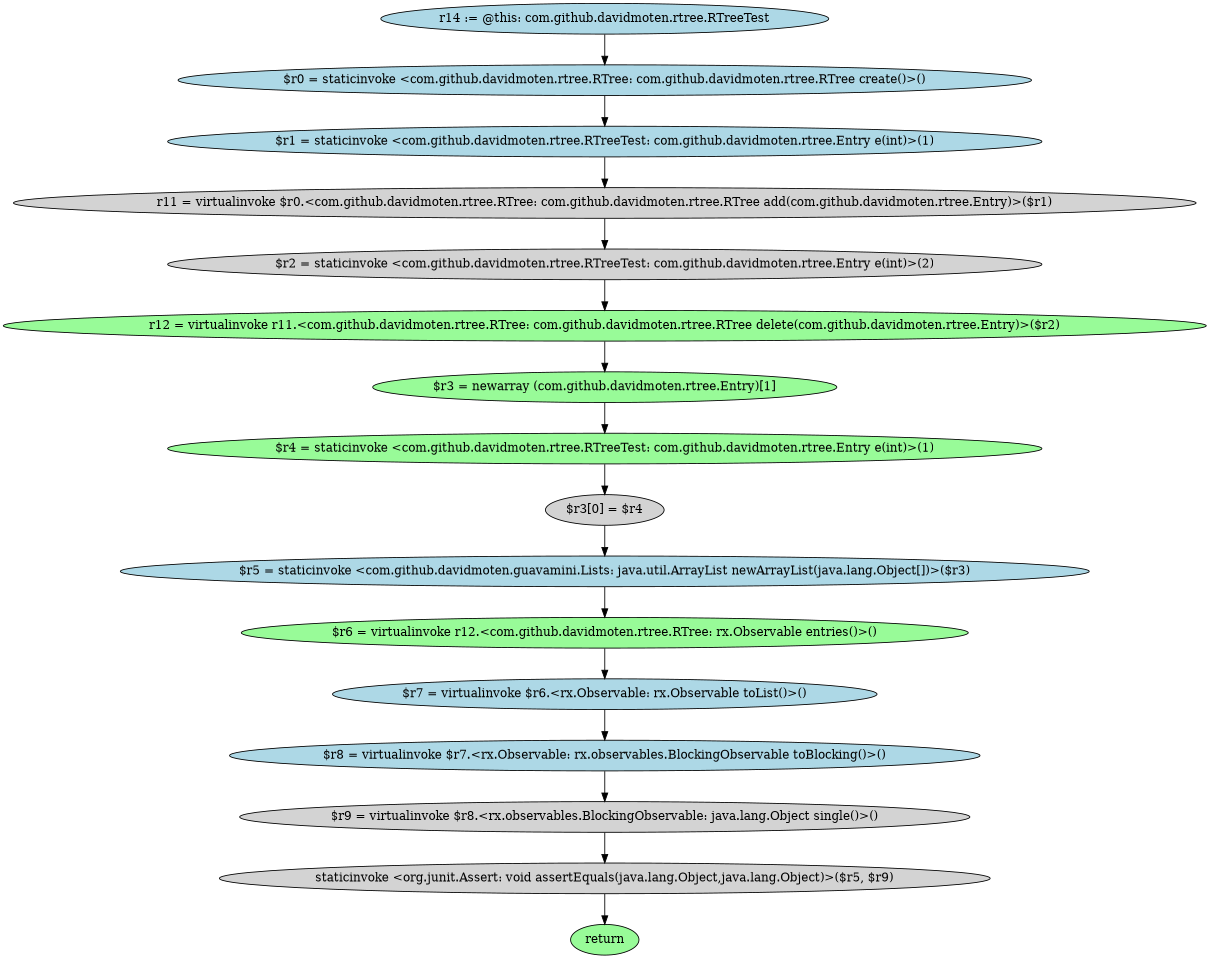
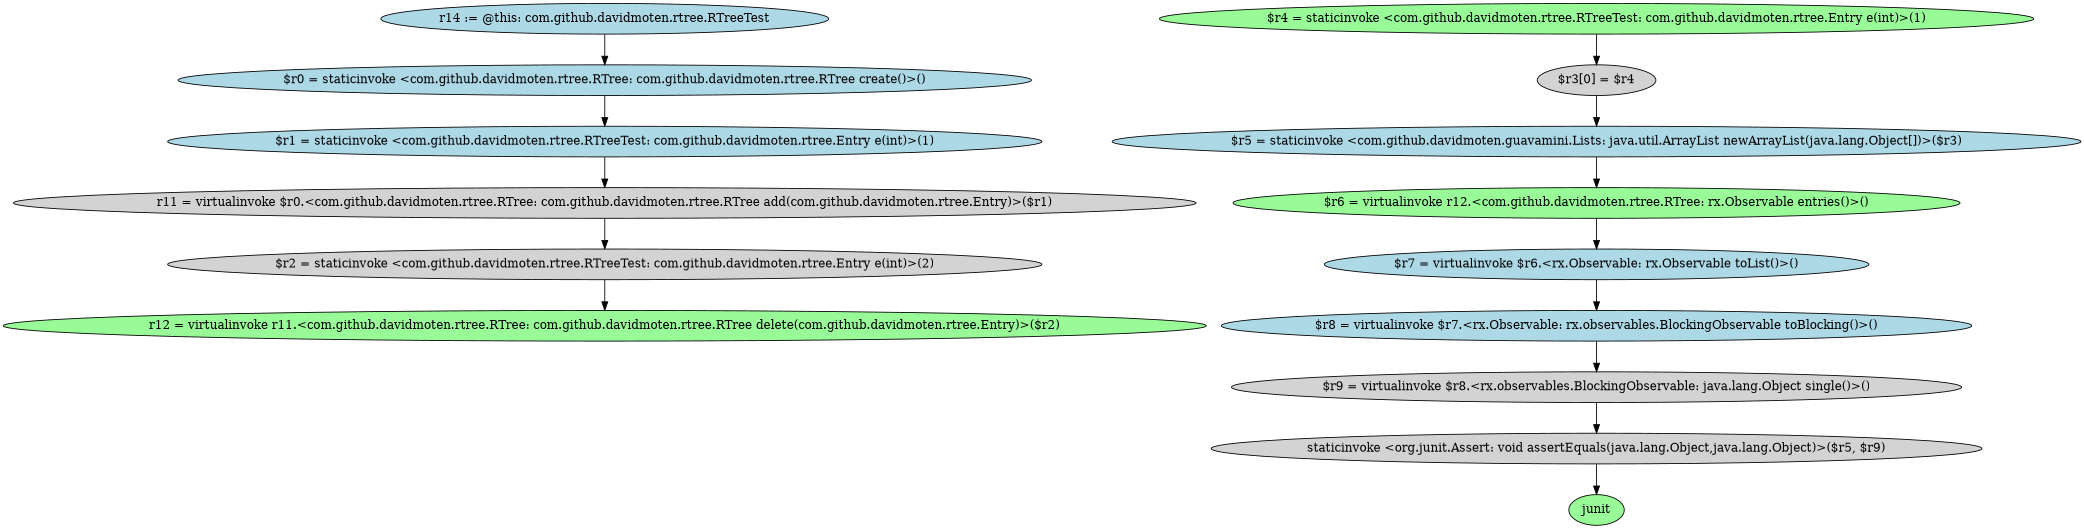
(605, 387) -> none
(605, 940) -> (1597, 510)
